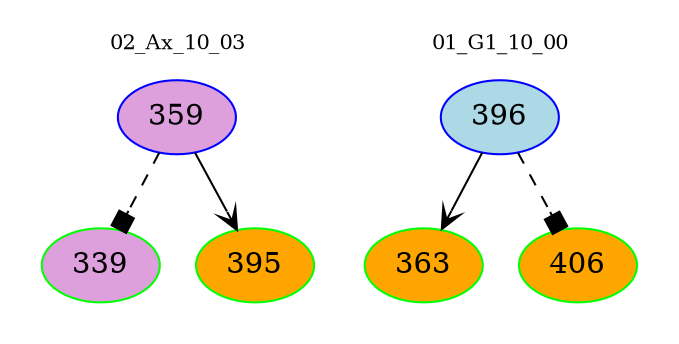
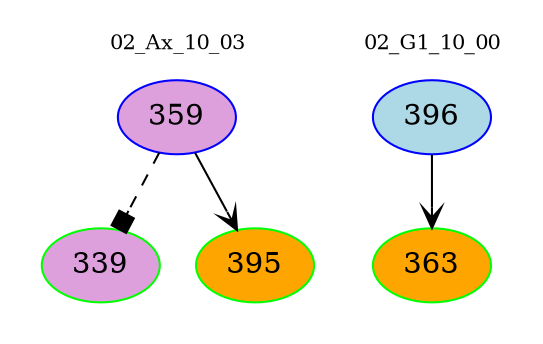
(501, 44) -> (433, 44)
(578, 265) -> none
